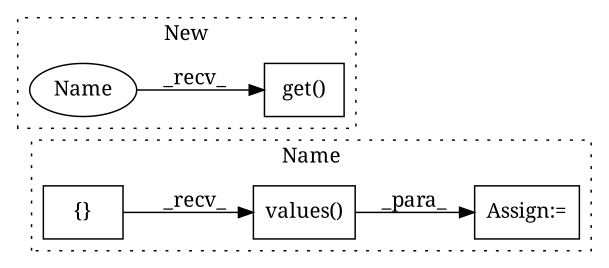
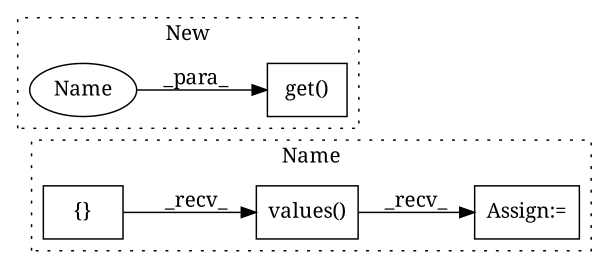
(195, 79) -> (197, 79)
(415, 201) -> (416, 201)
